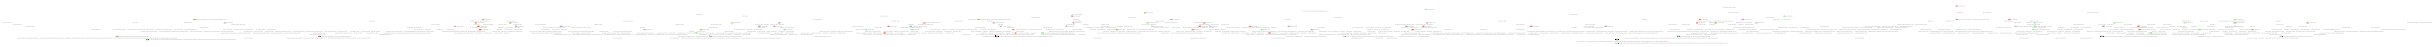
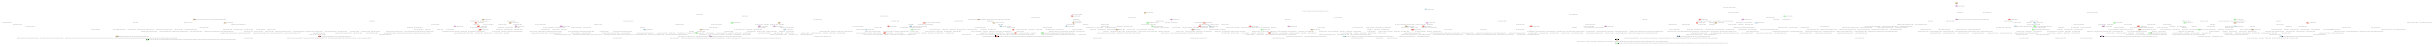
none -> (1957, 3)
